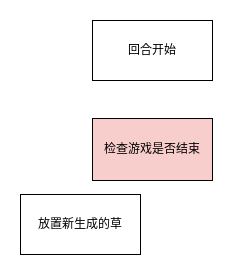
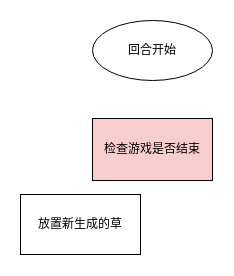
(153, 51) -> (153, 51)
